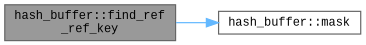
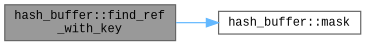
(90, 23) -> (90, 23)
